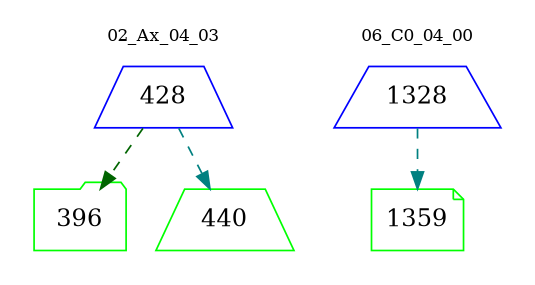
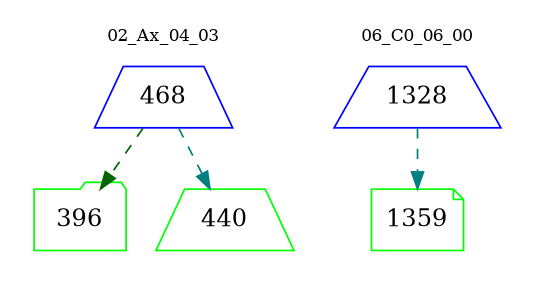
(418, 37) -> (418, 37)
(164, 97) -> (164, 97)
